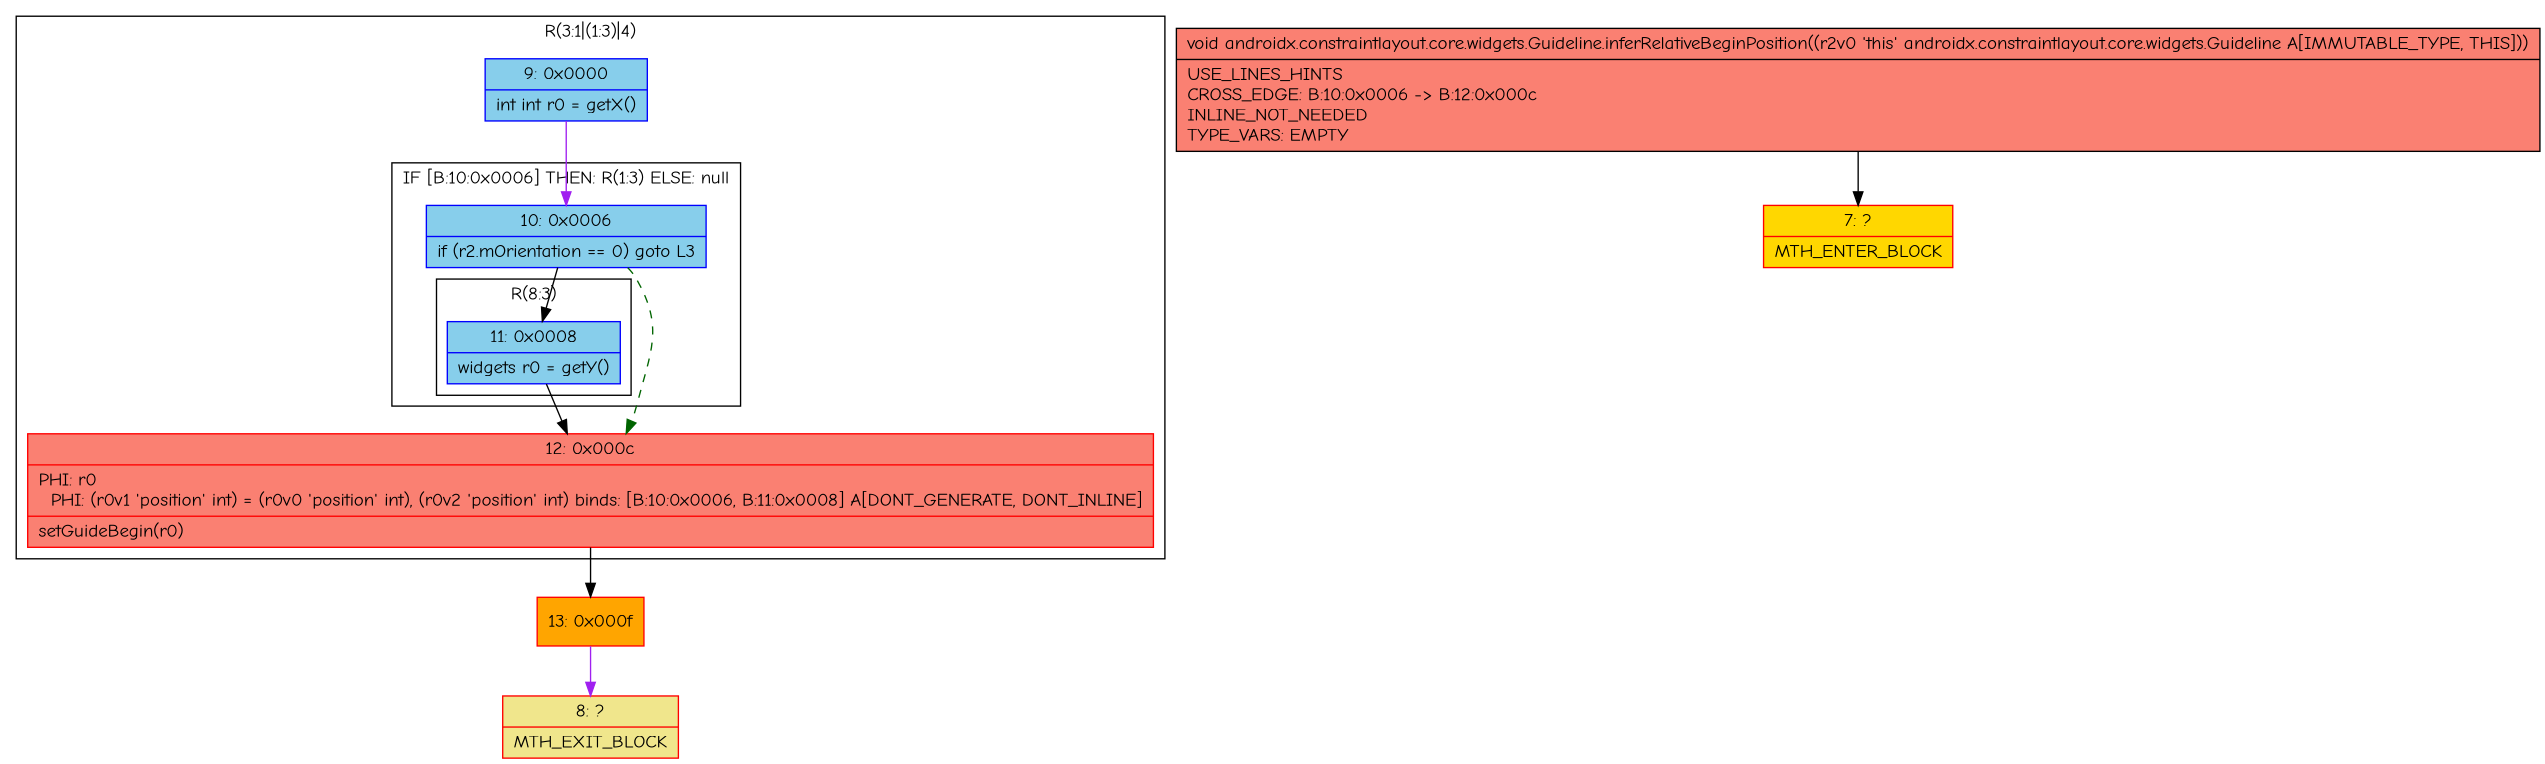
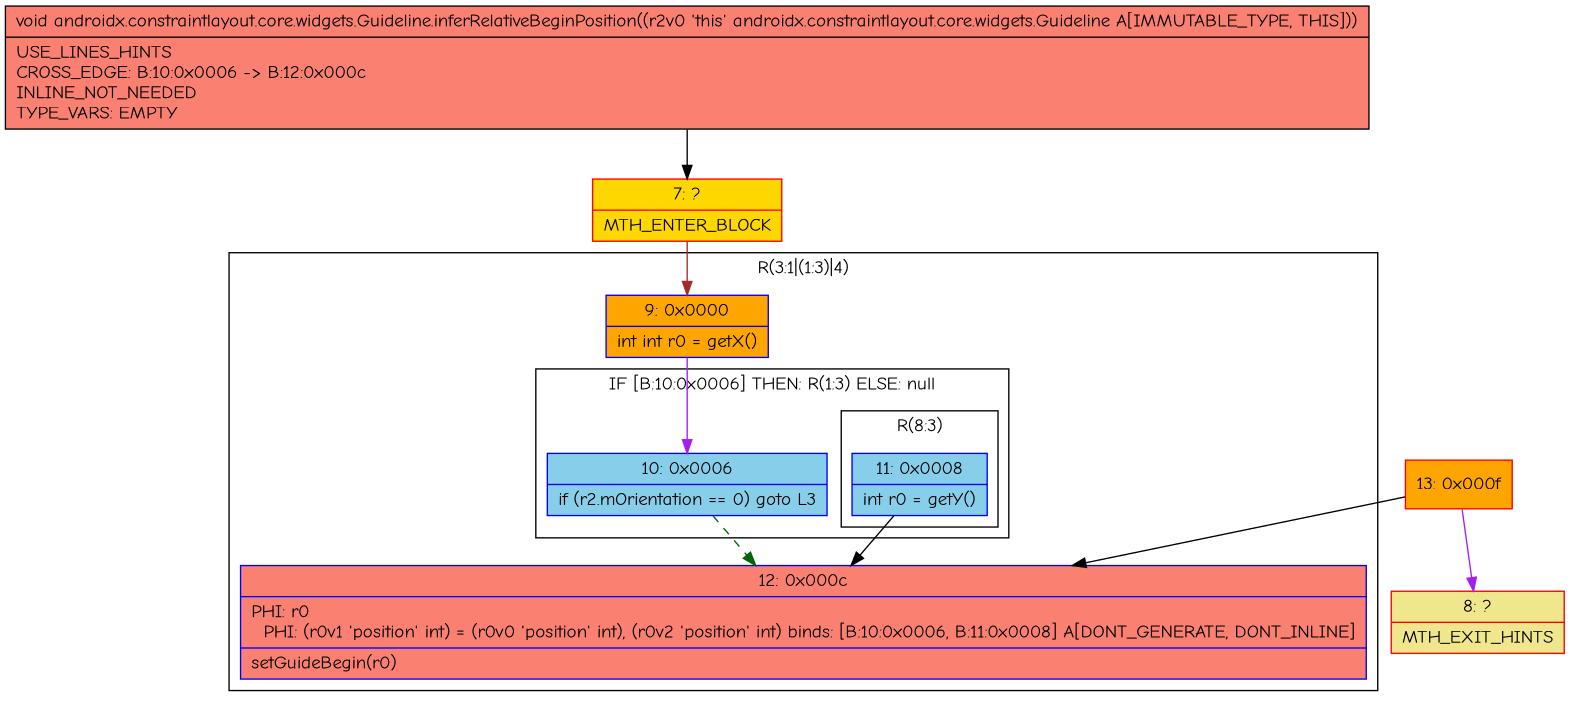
(566, 90) -> (687, 326)
none -> (687, 261)
(552, 288) -> none
(534, 368) -> (920, 499)
(591, 491) -> (803, 622)
(591, 567) -> (1245, 530)
(591, 742) -> (1478, 637)
